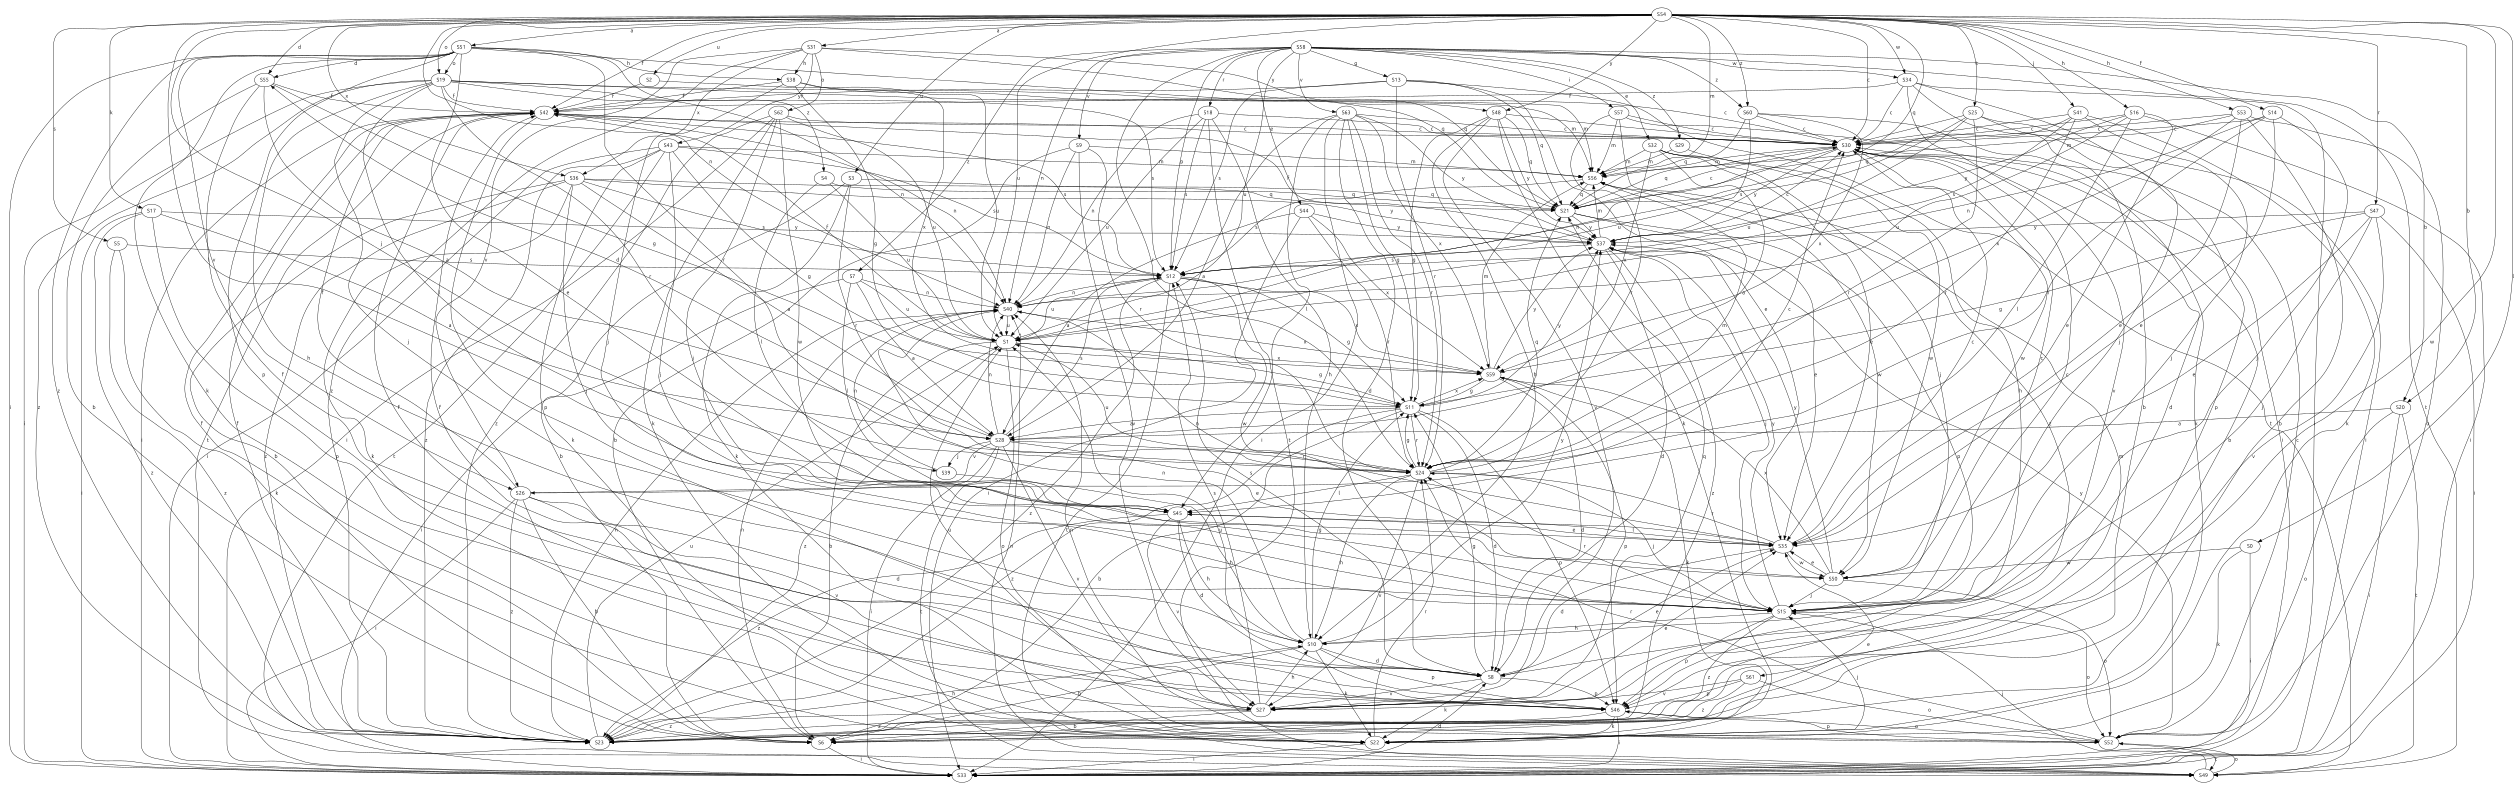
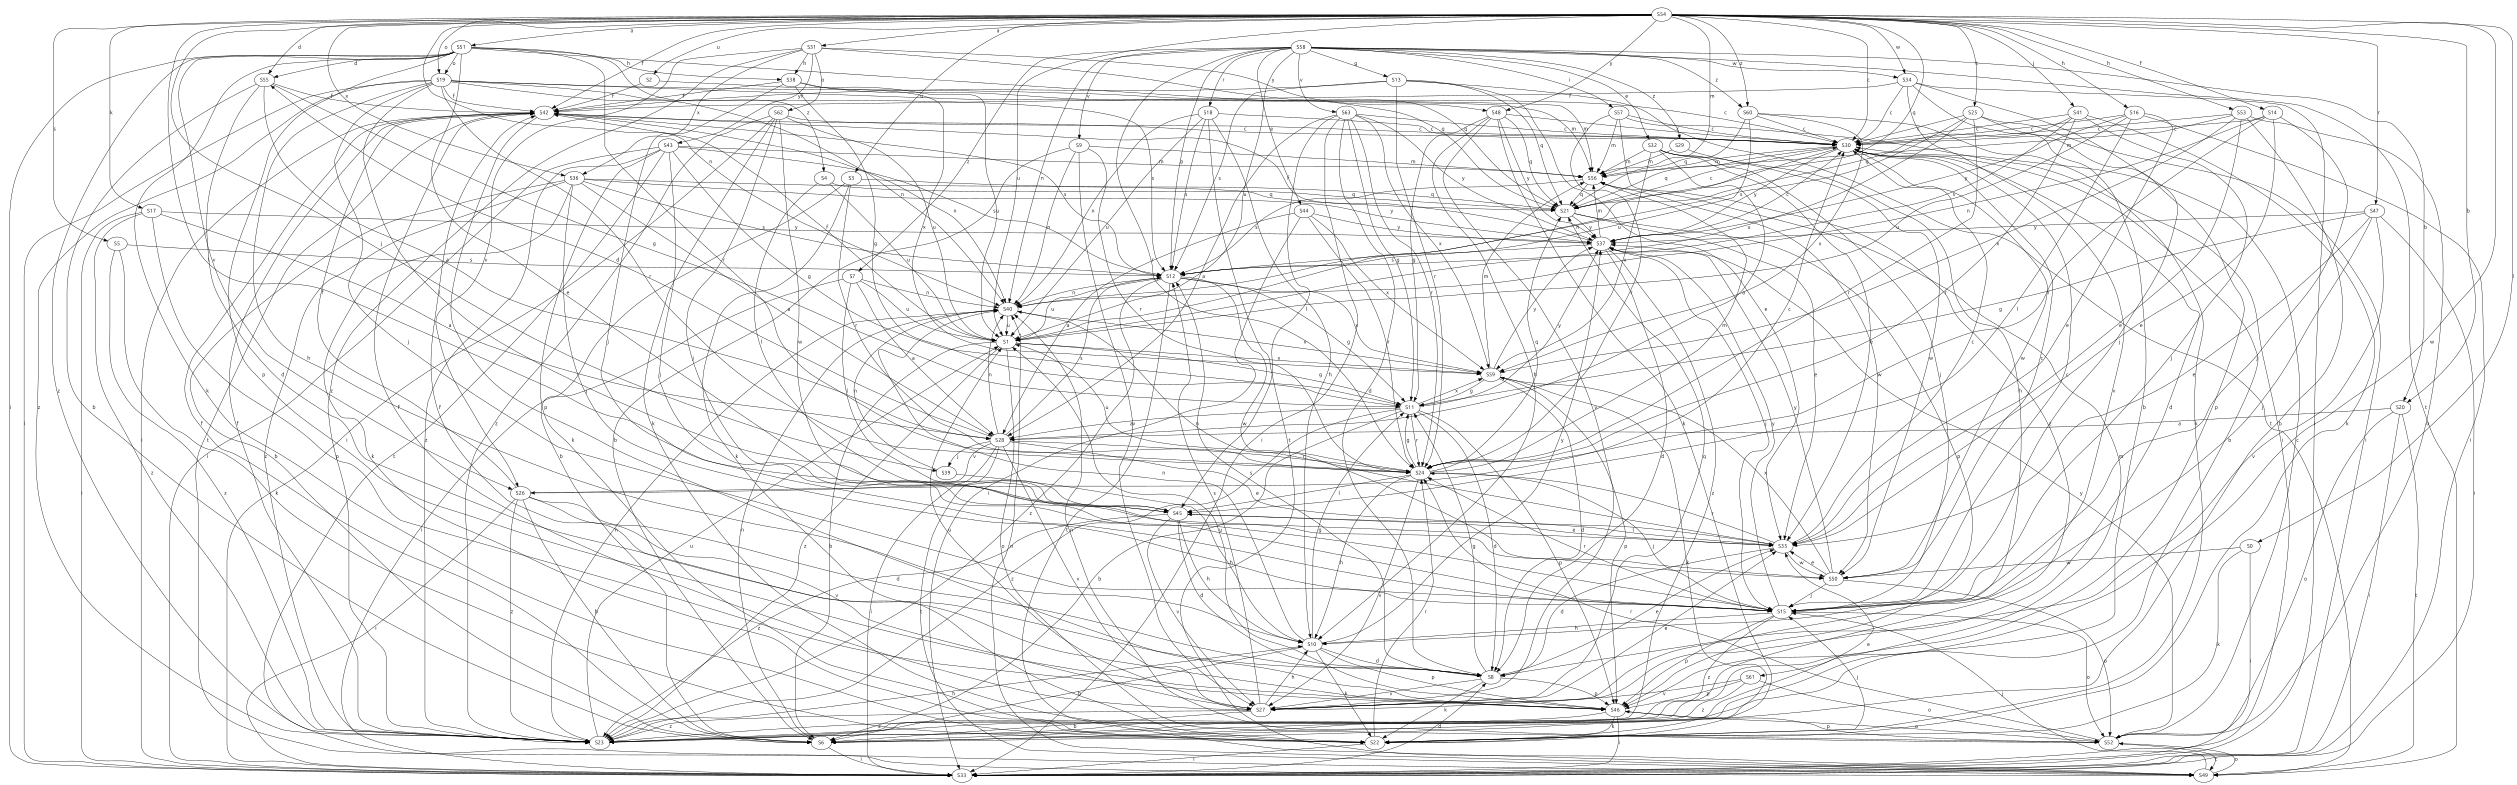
(283, 375) -> (283, 375)
